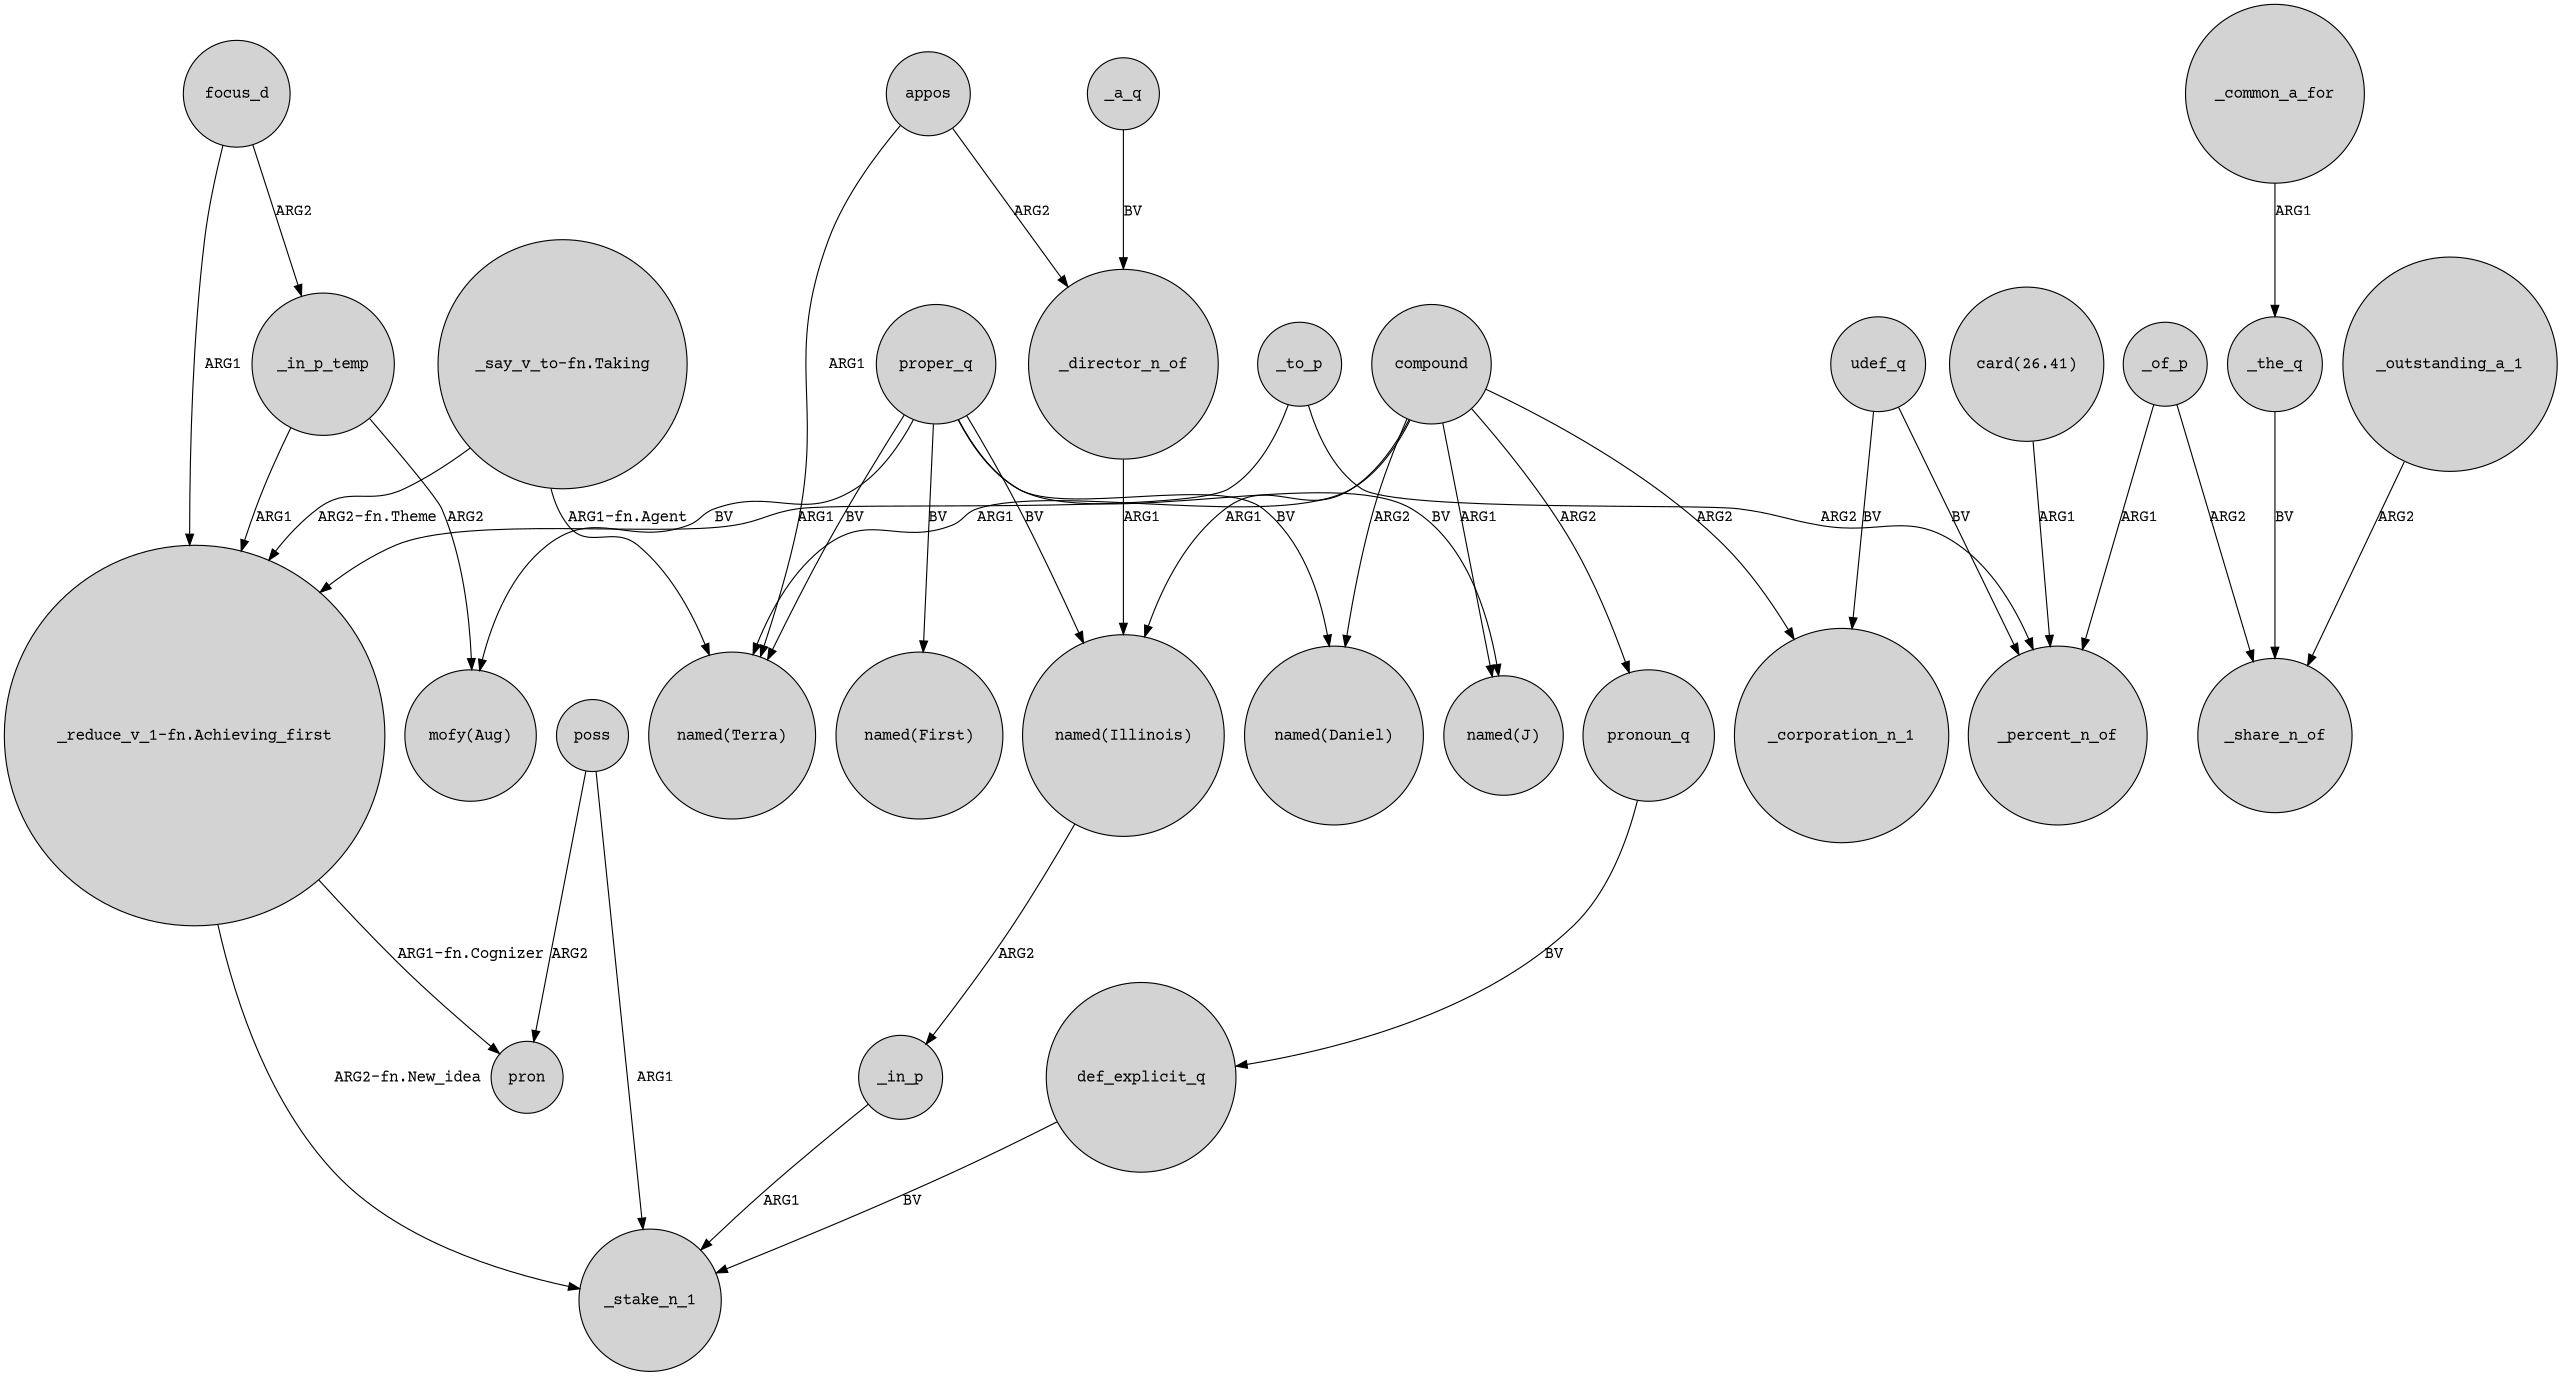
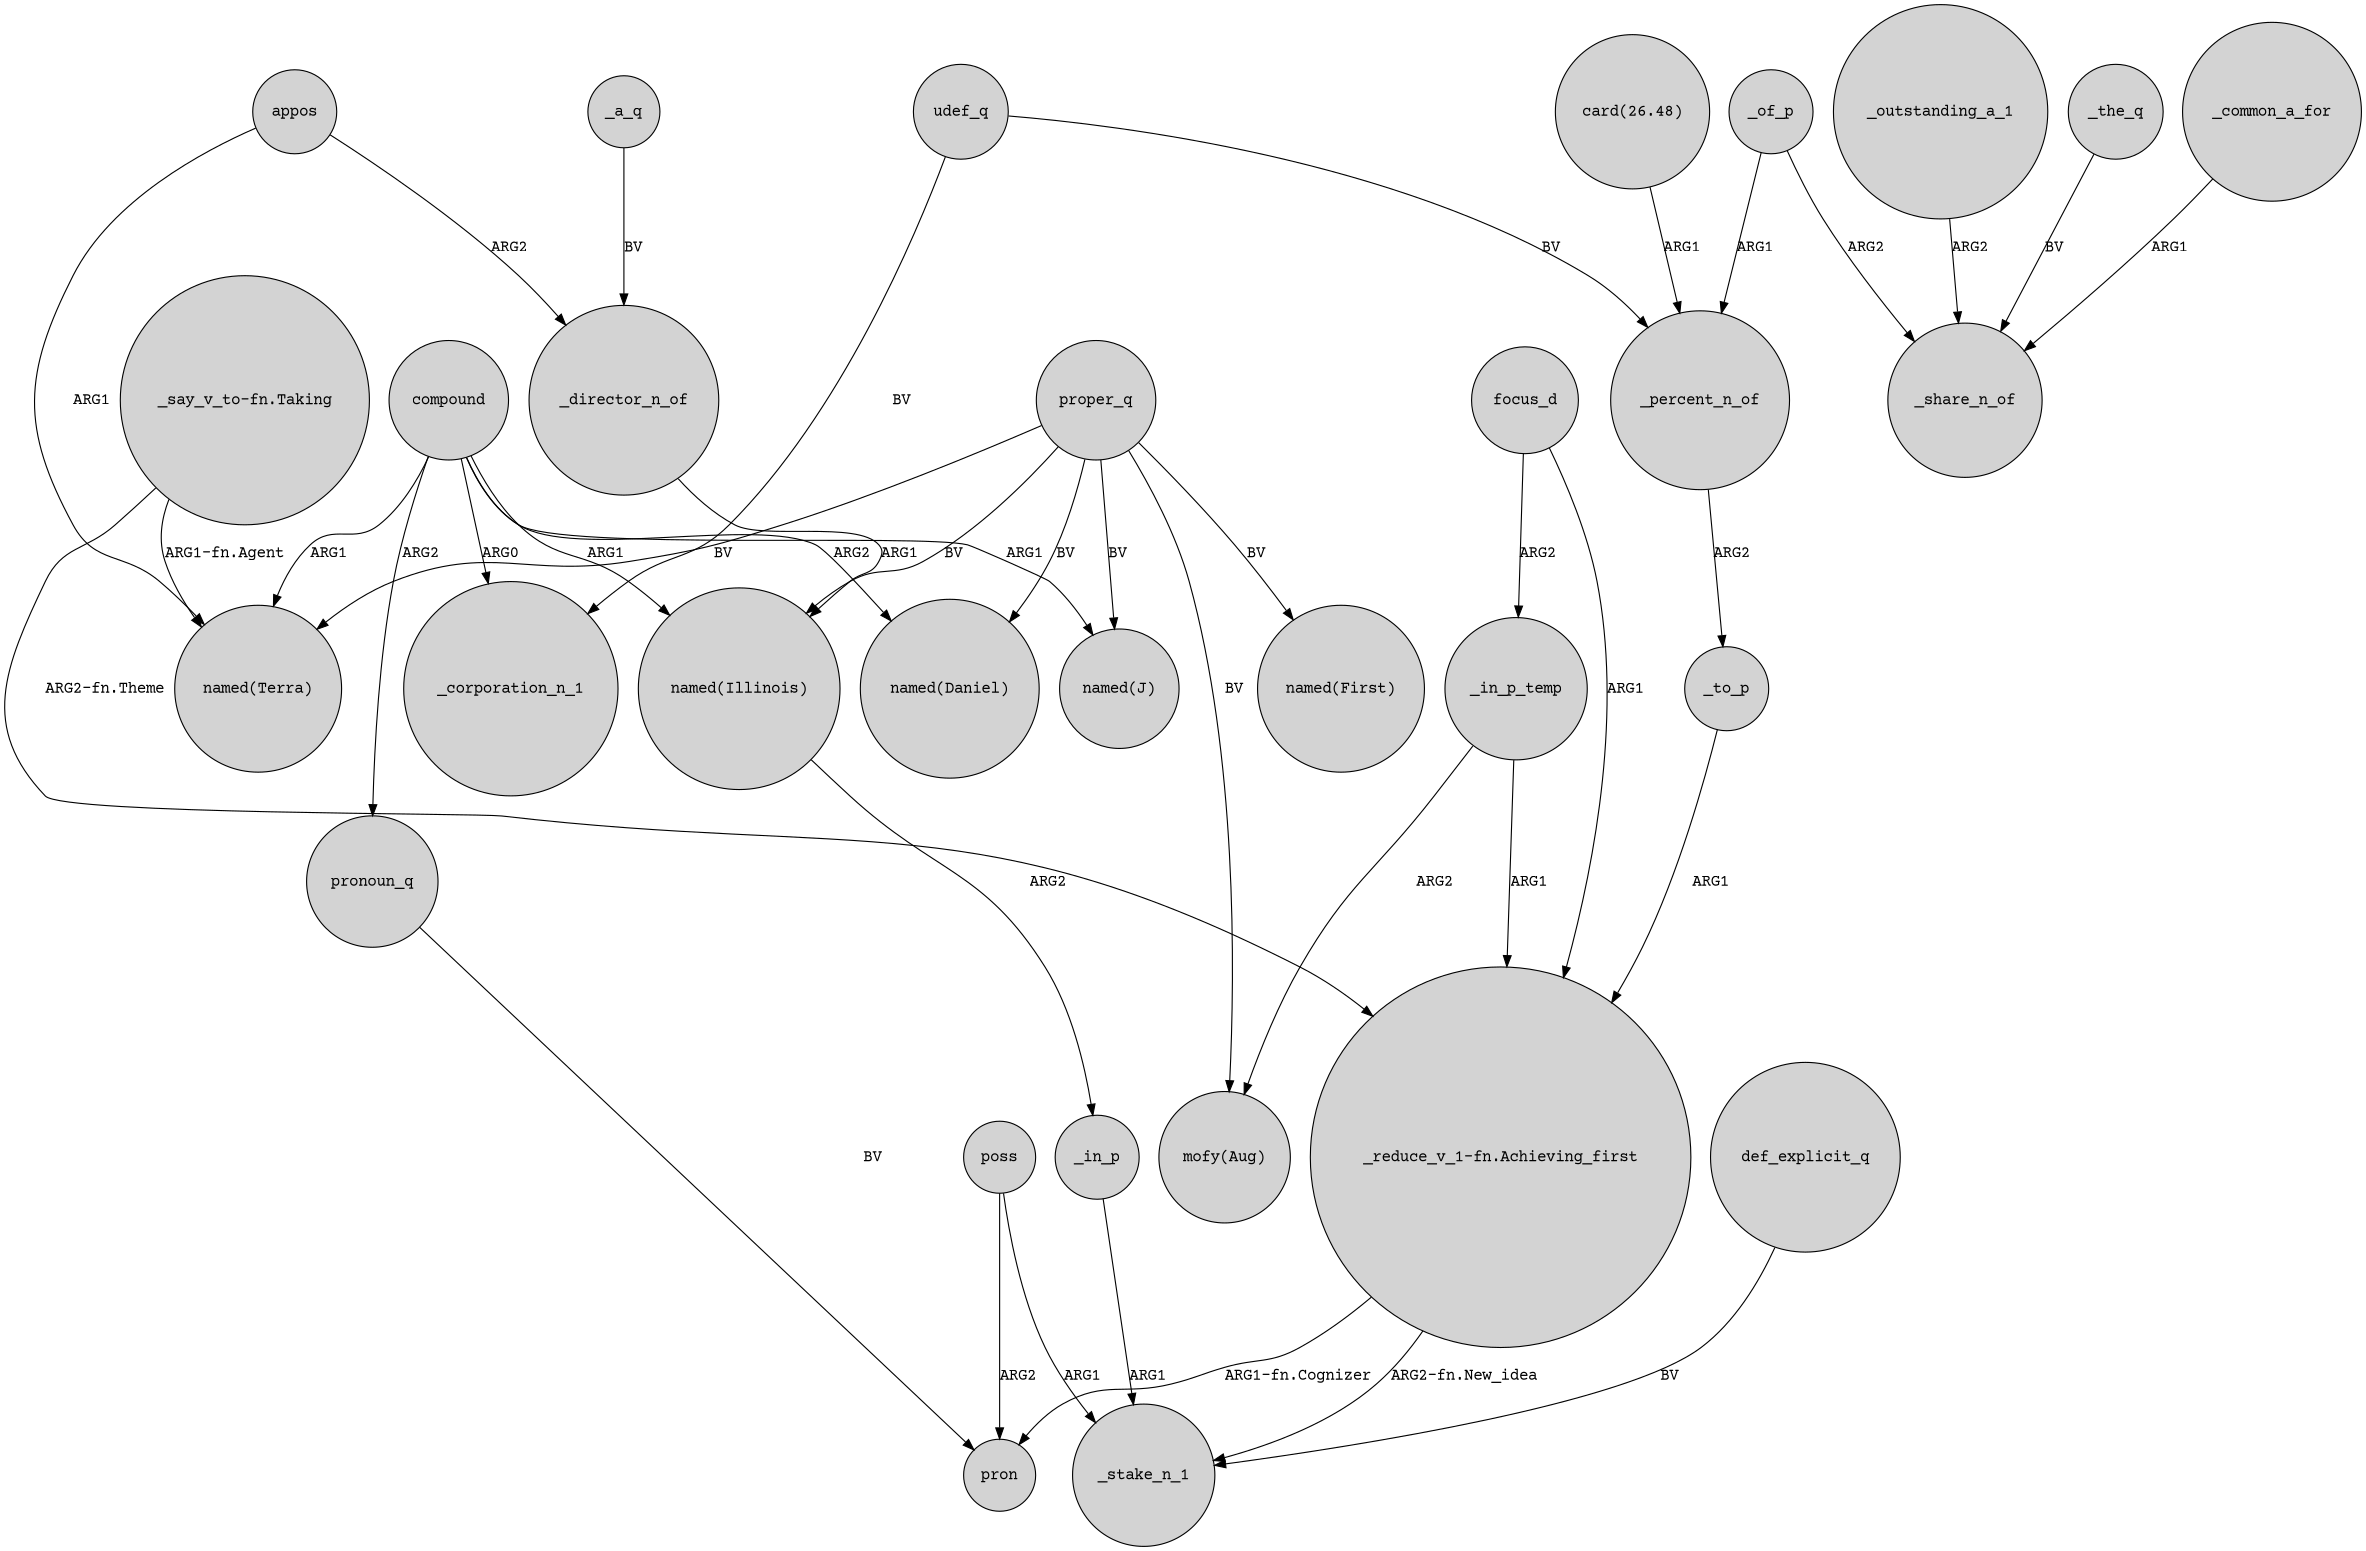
(2275, 244) -> (2125, 264)
(2027, 364) -> (1632, 112)
(1651, 507) -> (1715, 562)
(1715, 517) -> (501, 553)
(1485, 988) -> (693, 1185)
